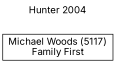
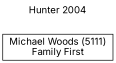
(58, 47) -> (58, 47)
